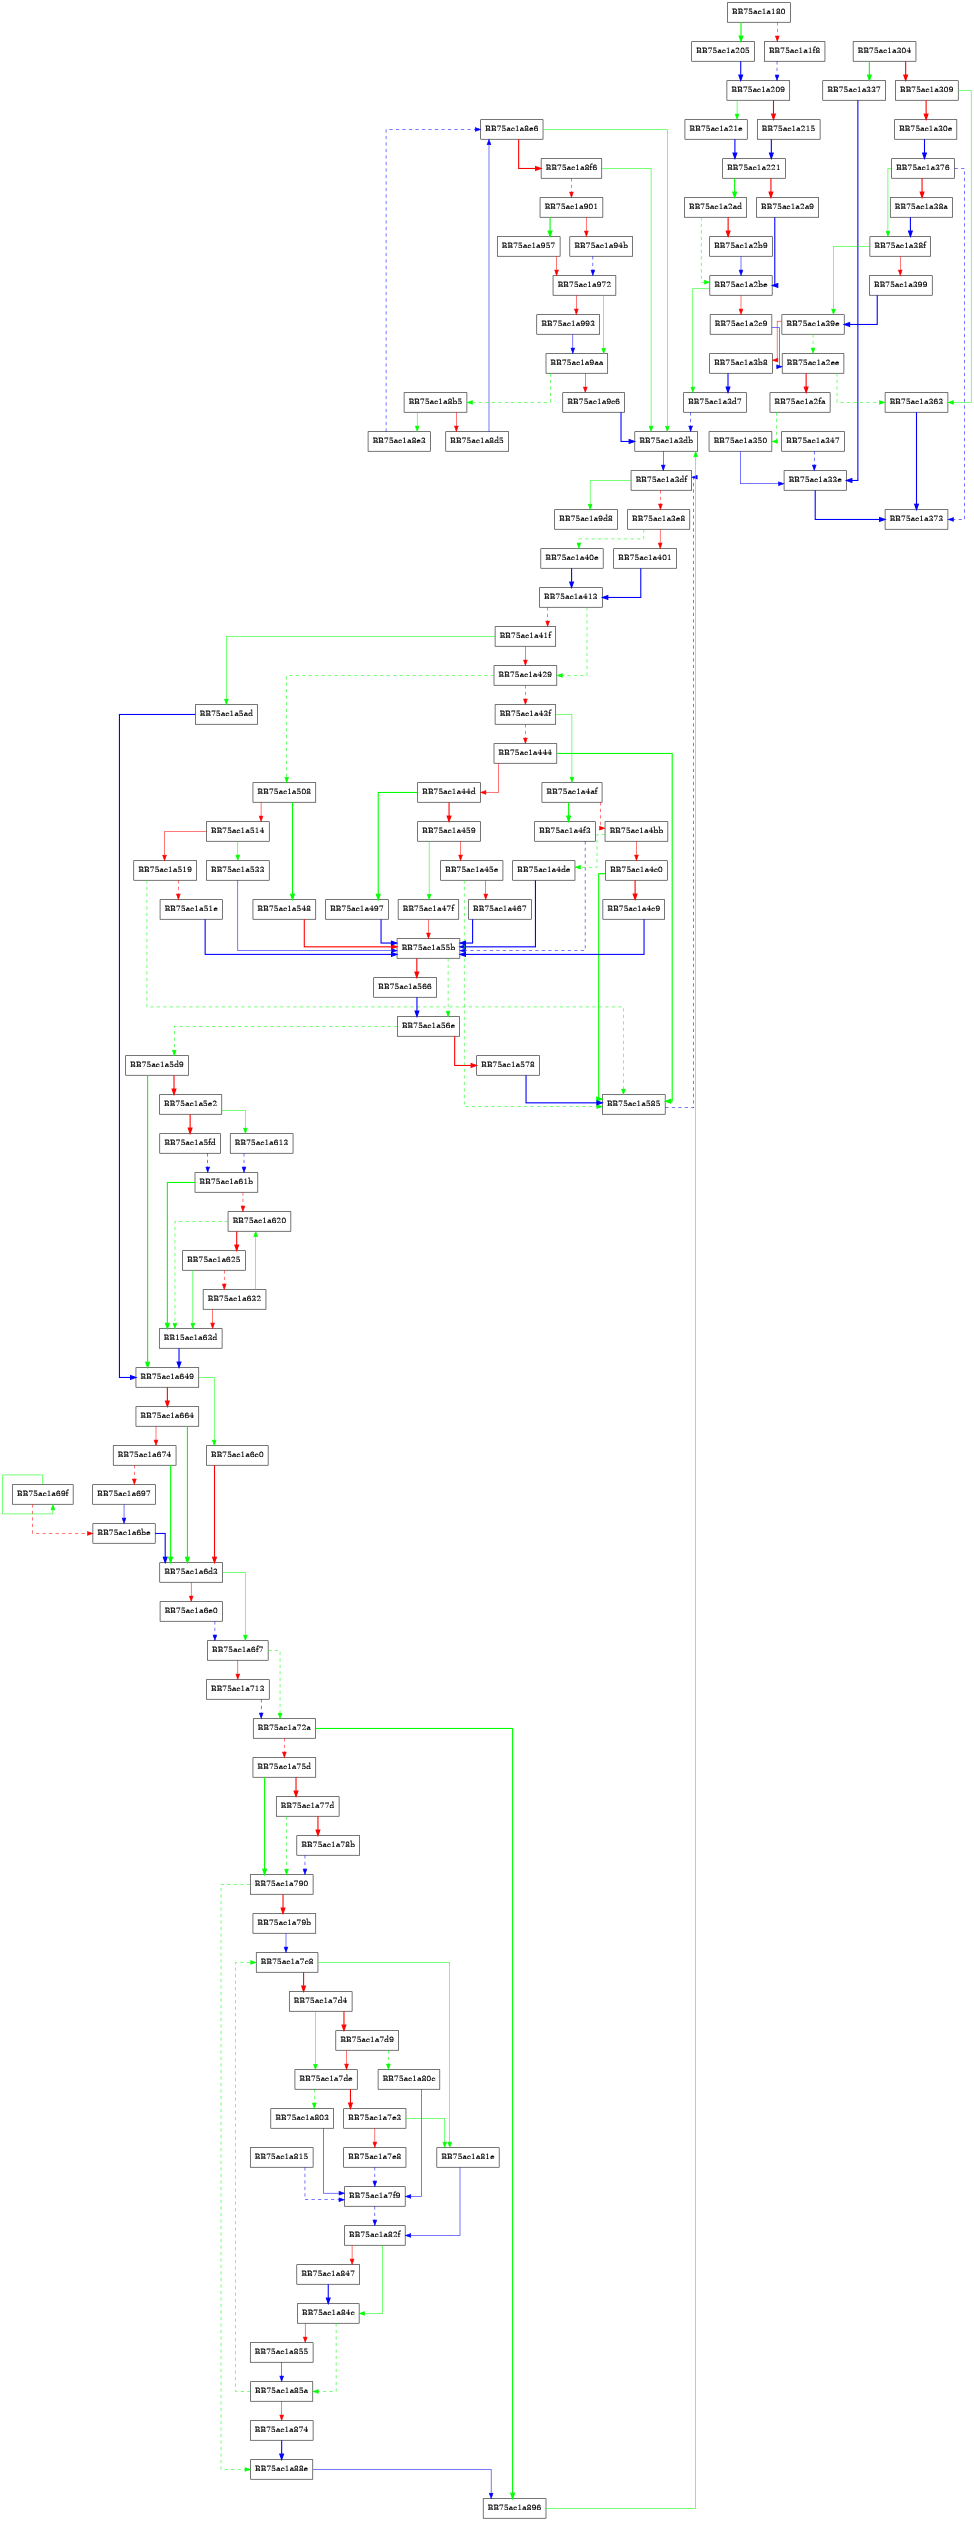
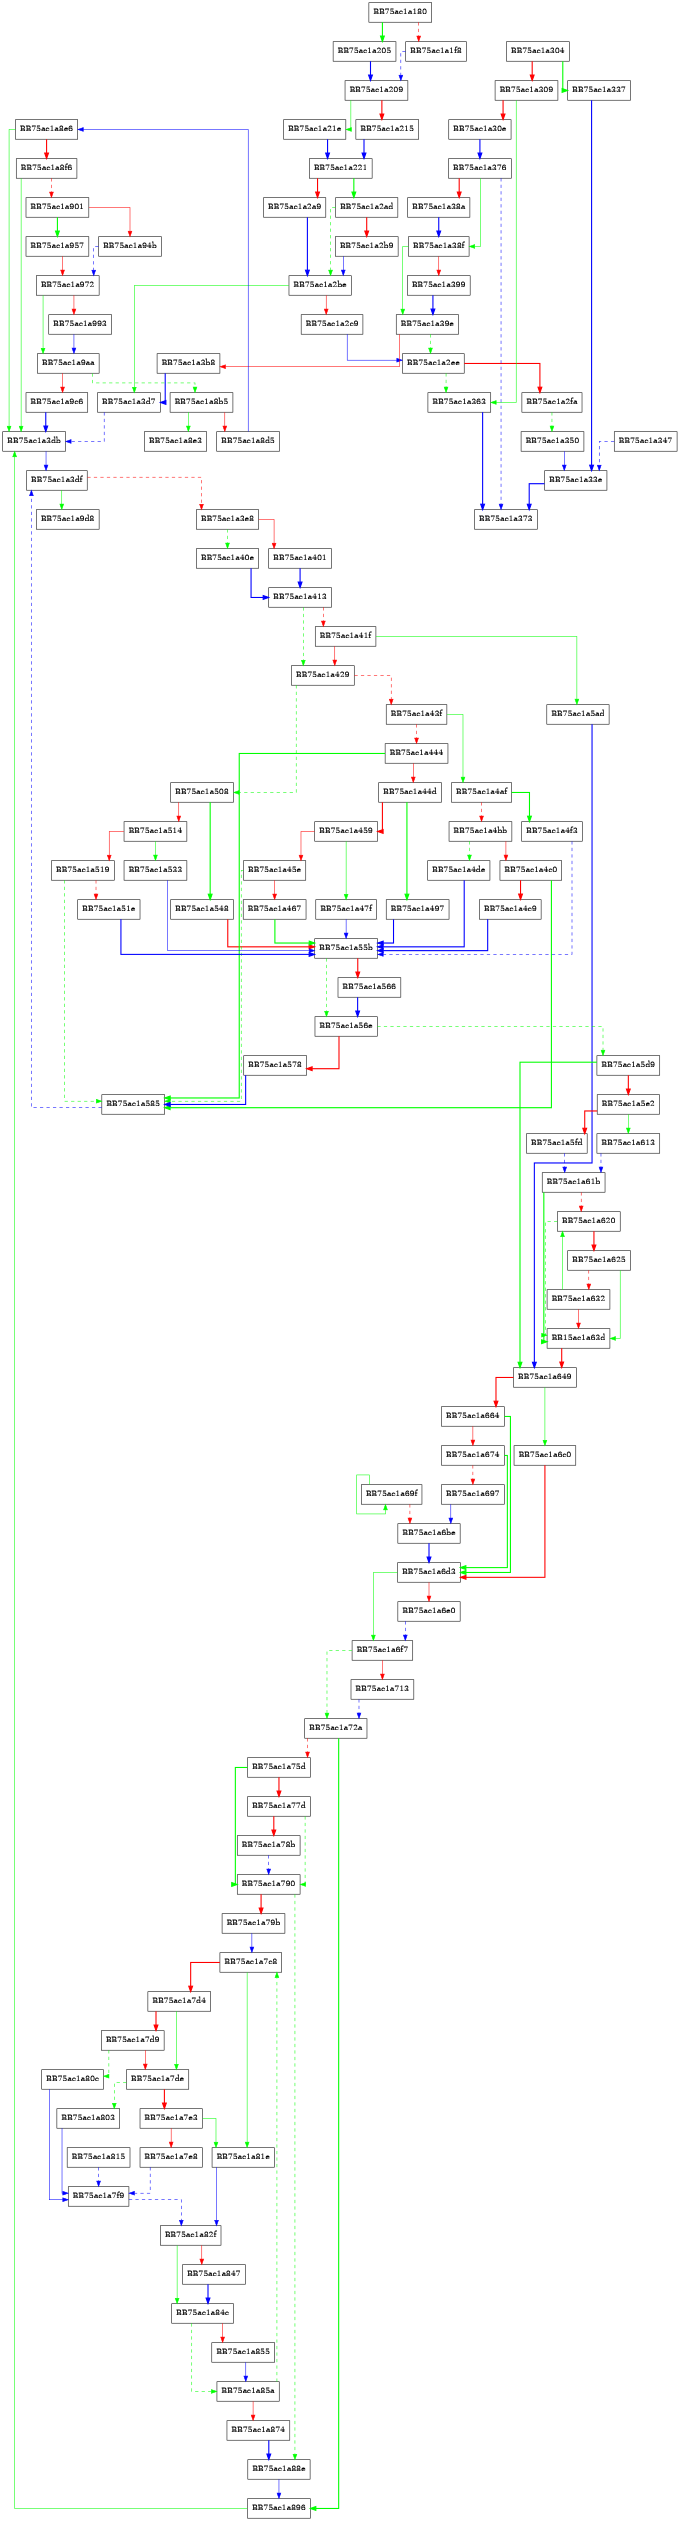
(386, 236) -> none
(428, 926) -> (346, 926)
(473, 935) -> (280, 943)
(179, 1355) -> (562, 1355)
